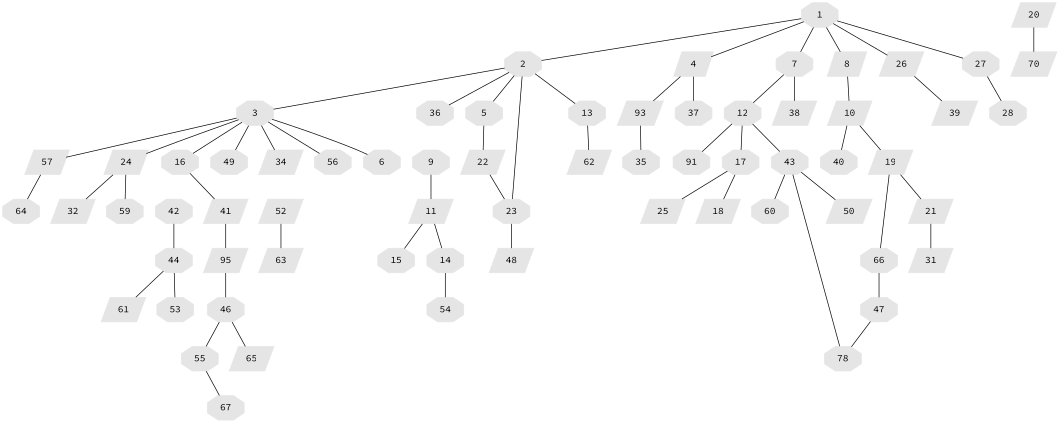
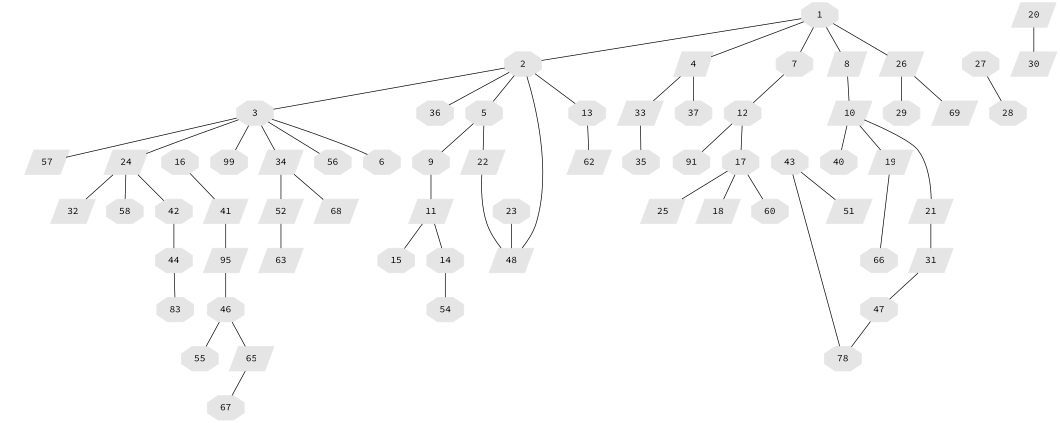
(900, 40) -> none
(1034, 64) -> (1034, 64)
(640, 113) -> (640, 113)
(794, 113) -> none
none -> (902, 113)
(955, 113) -> (955, 113)
(217, 138) -> none
none -> (458, 138)
(517, 138) -> (542, 164)
(766, 138) -> none
(229, 162) -> (229, 162)
none -> (281, 187)
(497, 187) -> (484, 213)
(780, 187) -> (755, 187)
(911, 187) -> (914, 146)
none -> (151, 188)
(21, 211) -> none
(125, 211) -> (125, 211)
none -> (336, 211)
(849, 211) -> (849, 211)
(879, 285) -> (904, 286)
(123, 310) -> none
(175, 310) -> (175, 310)
(213, 383) -> (239, 383)
